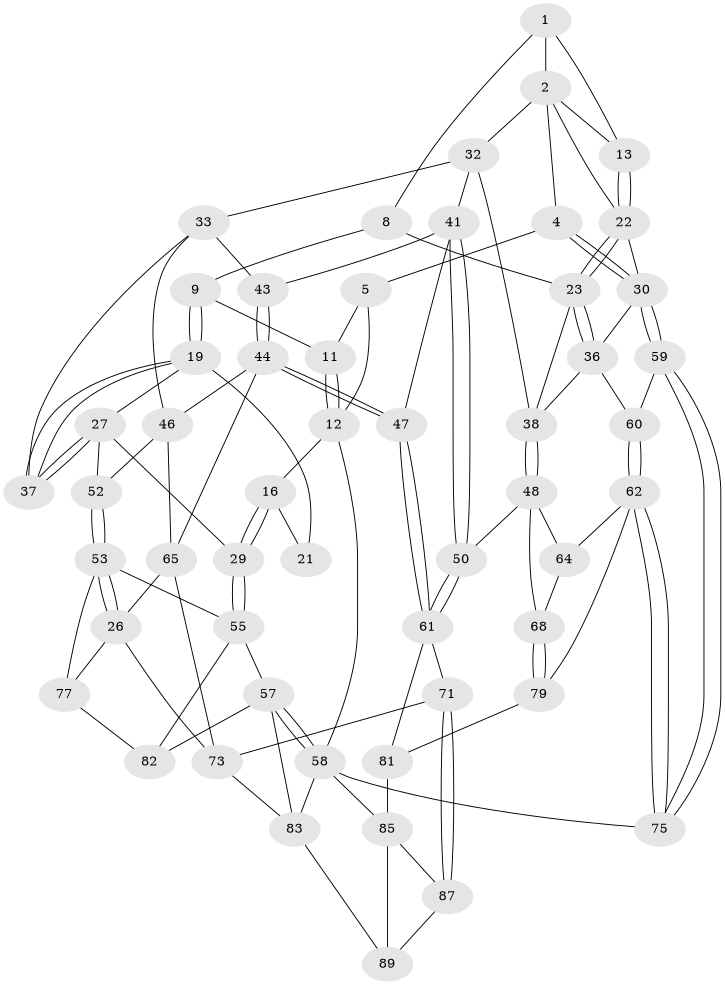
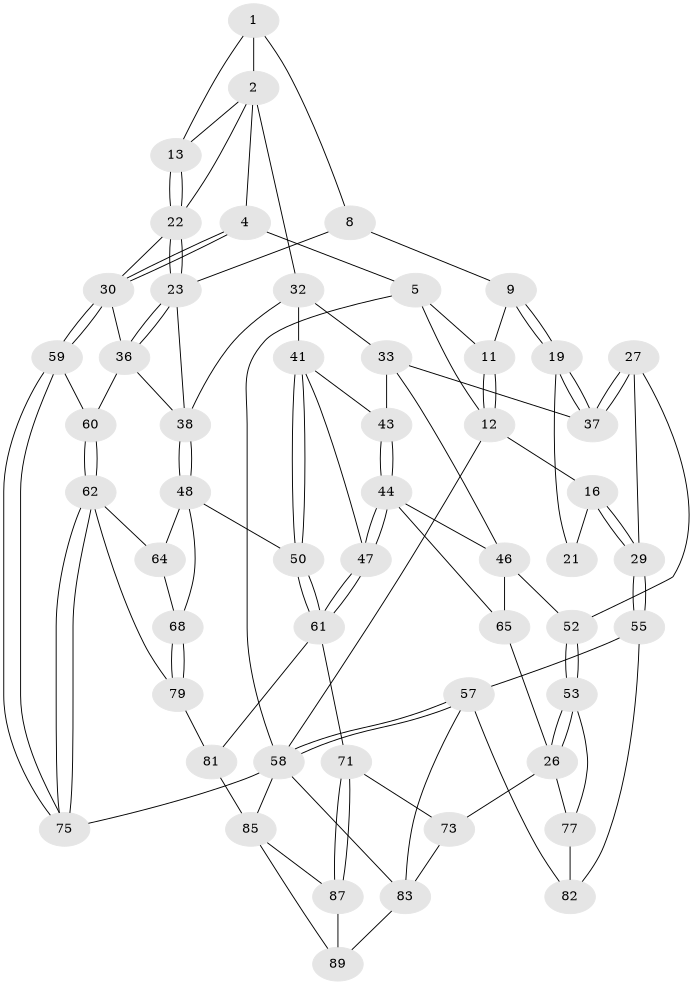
(148, 391) -> none
none -> (247, 474)
(169, 593) -> none
(194, 661) -> none
